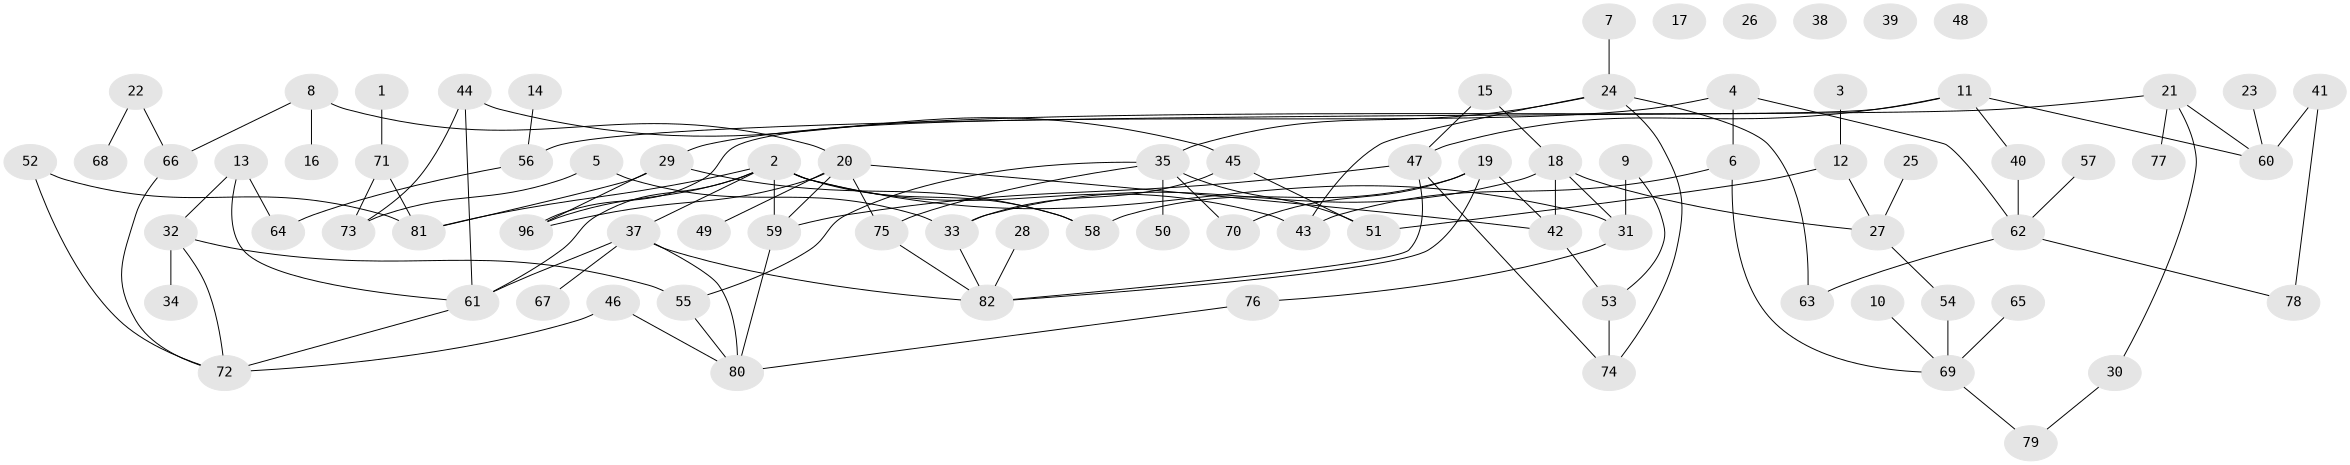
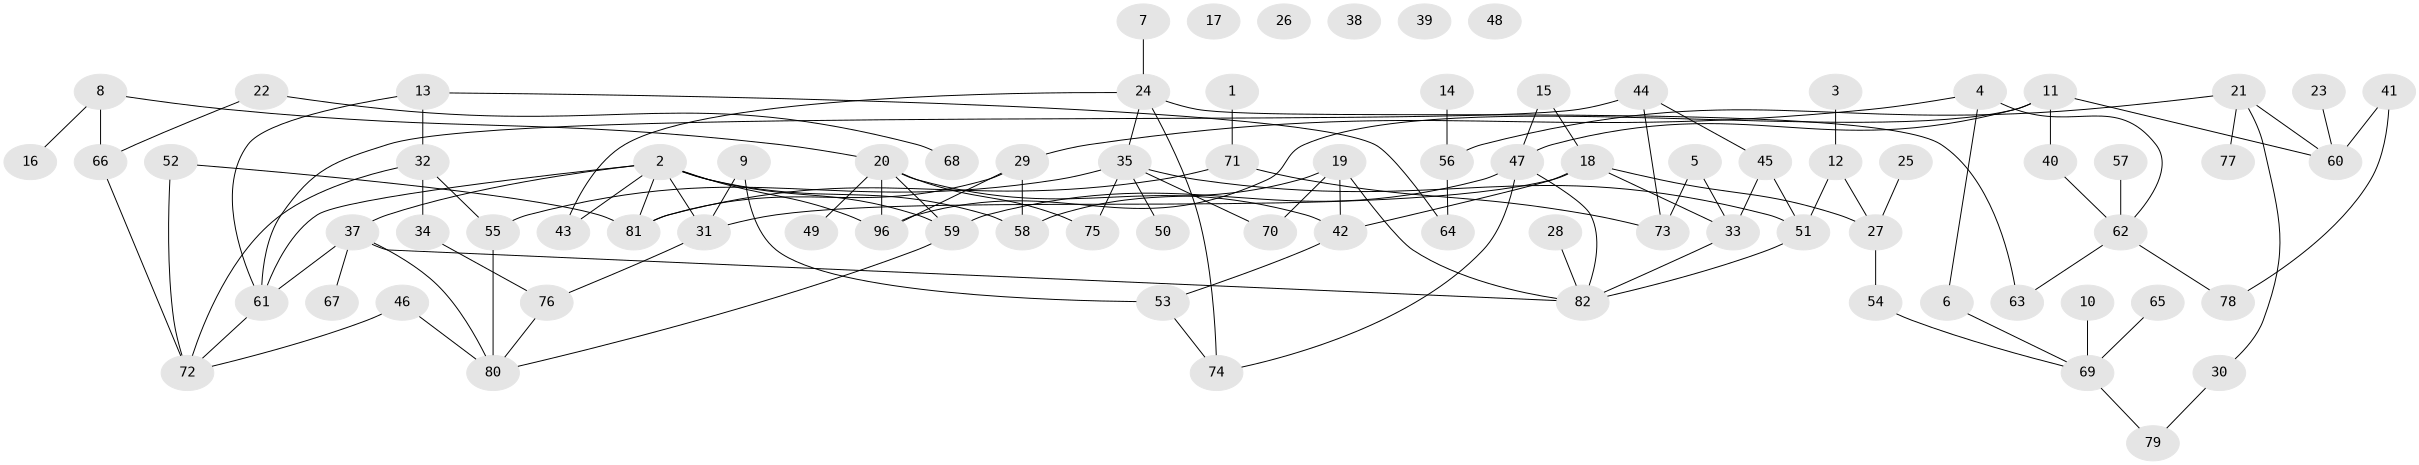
(1525, 191) -> none
none -> (485, 267)
(935, 268) -> (1696, 273)
